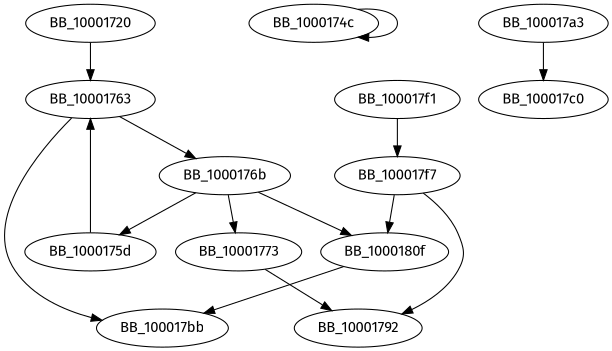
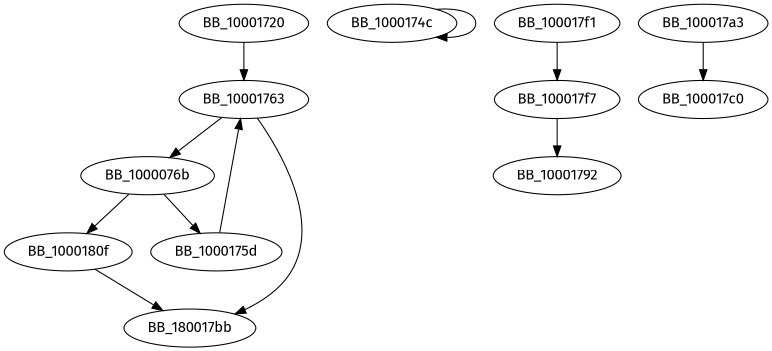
(225, 176) -> (148, 176)
(392, 209) -> none
(239, 252) -> none
(162, 328) -> (190, 328)
